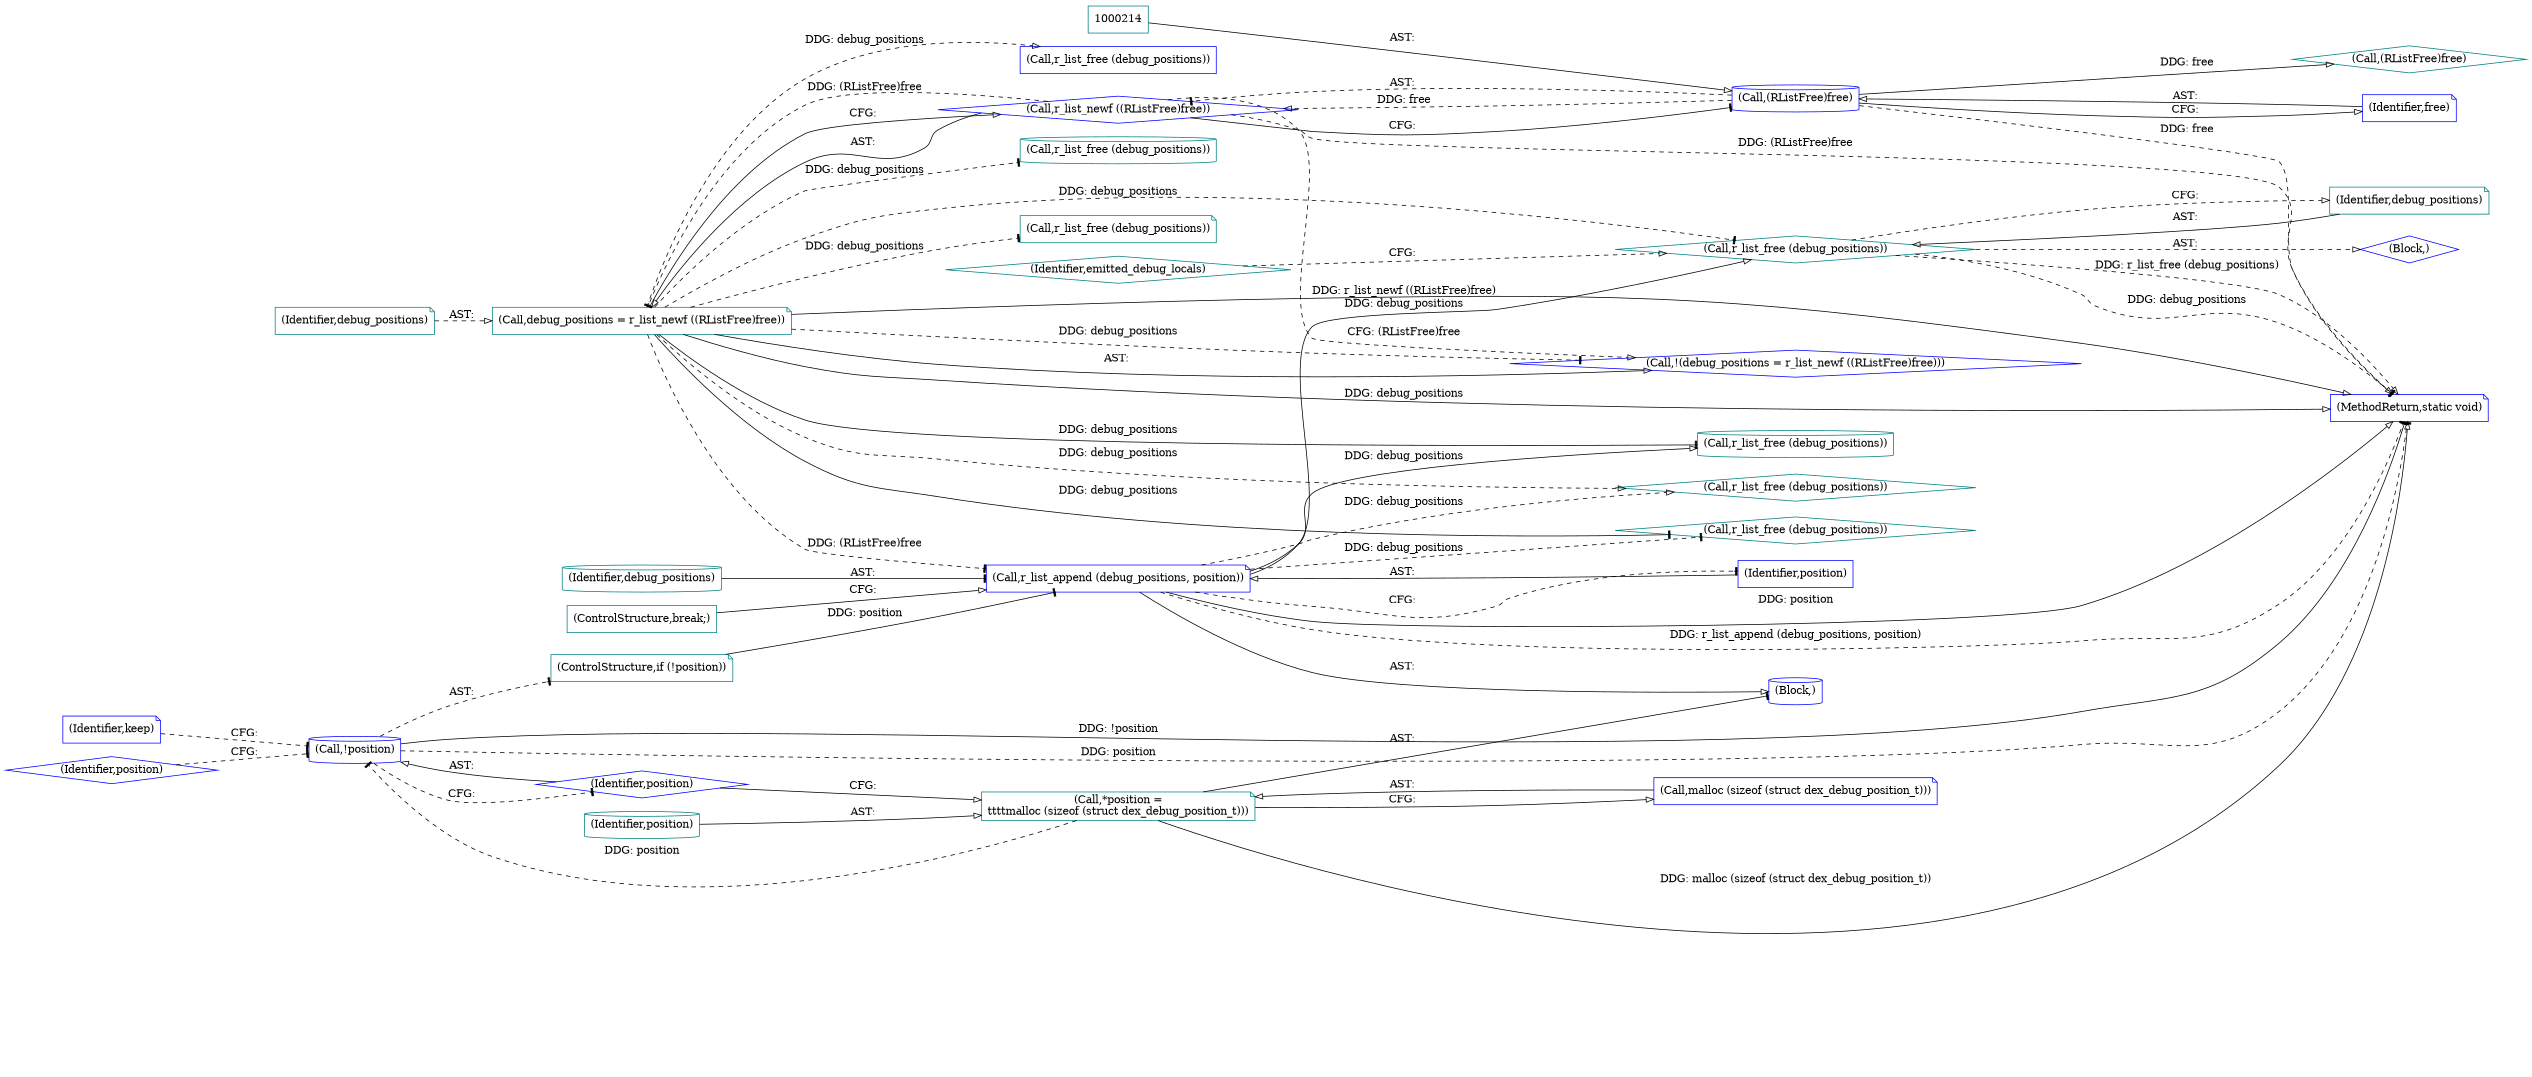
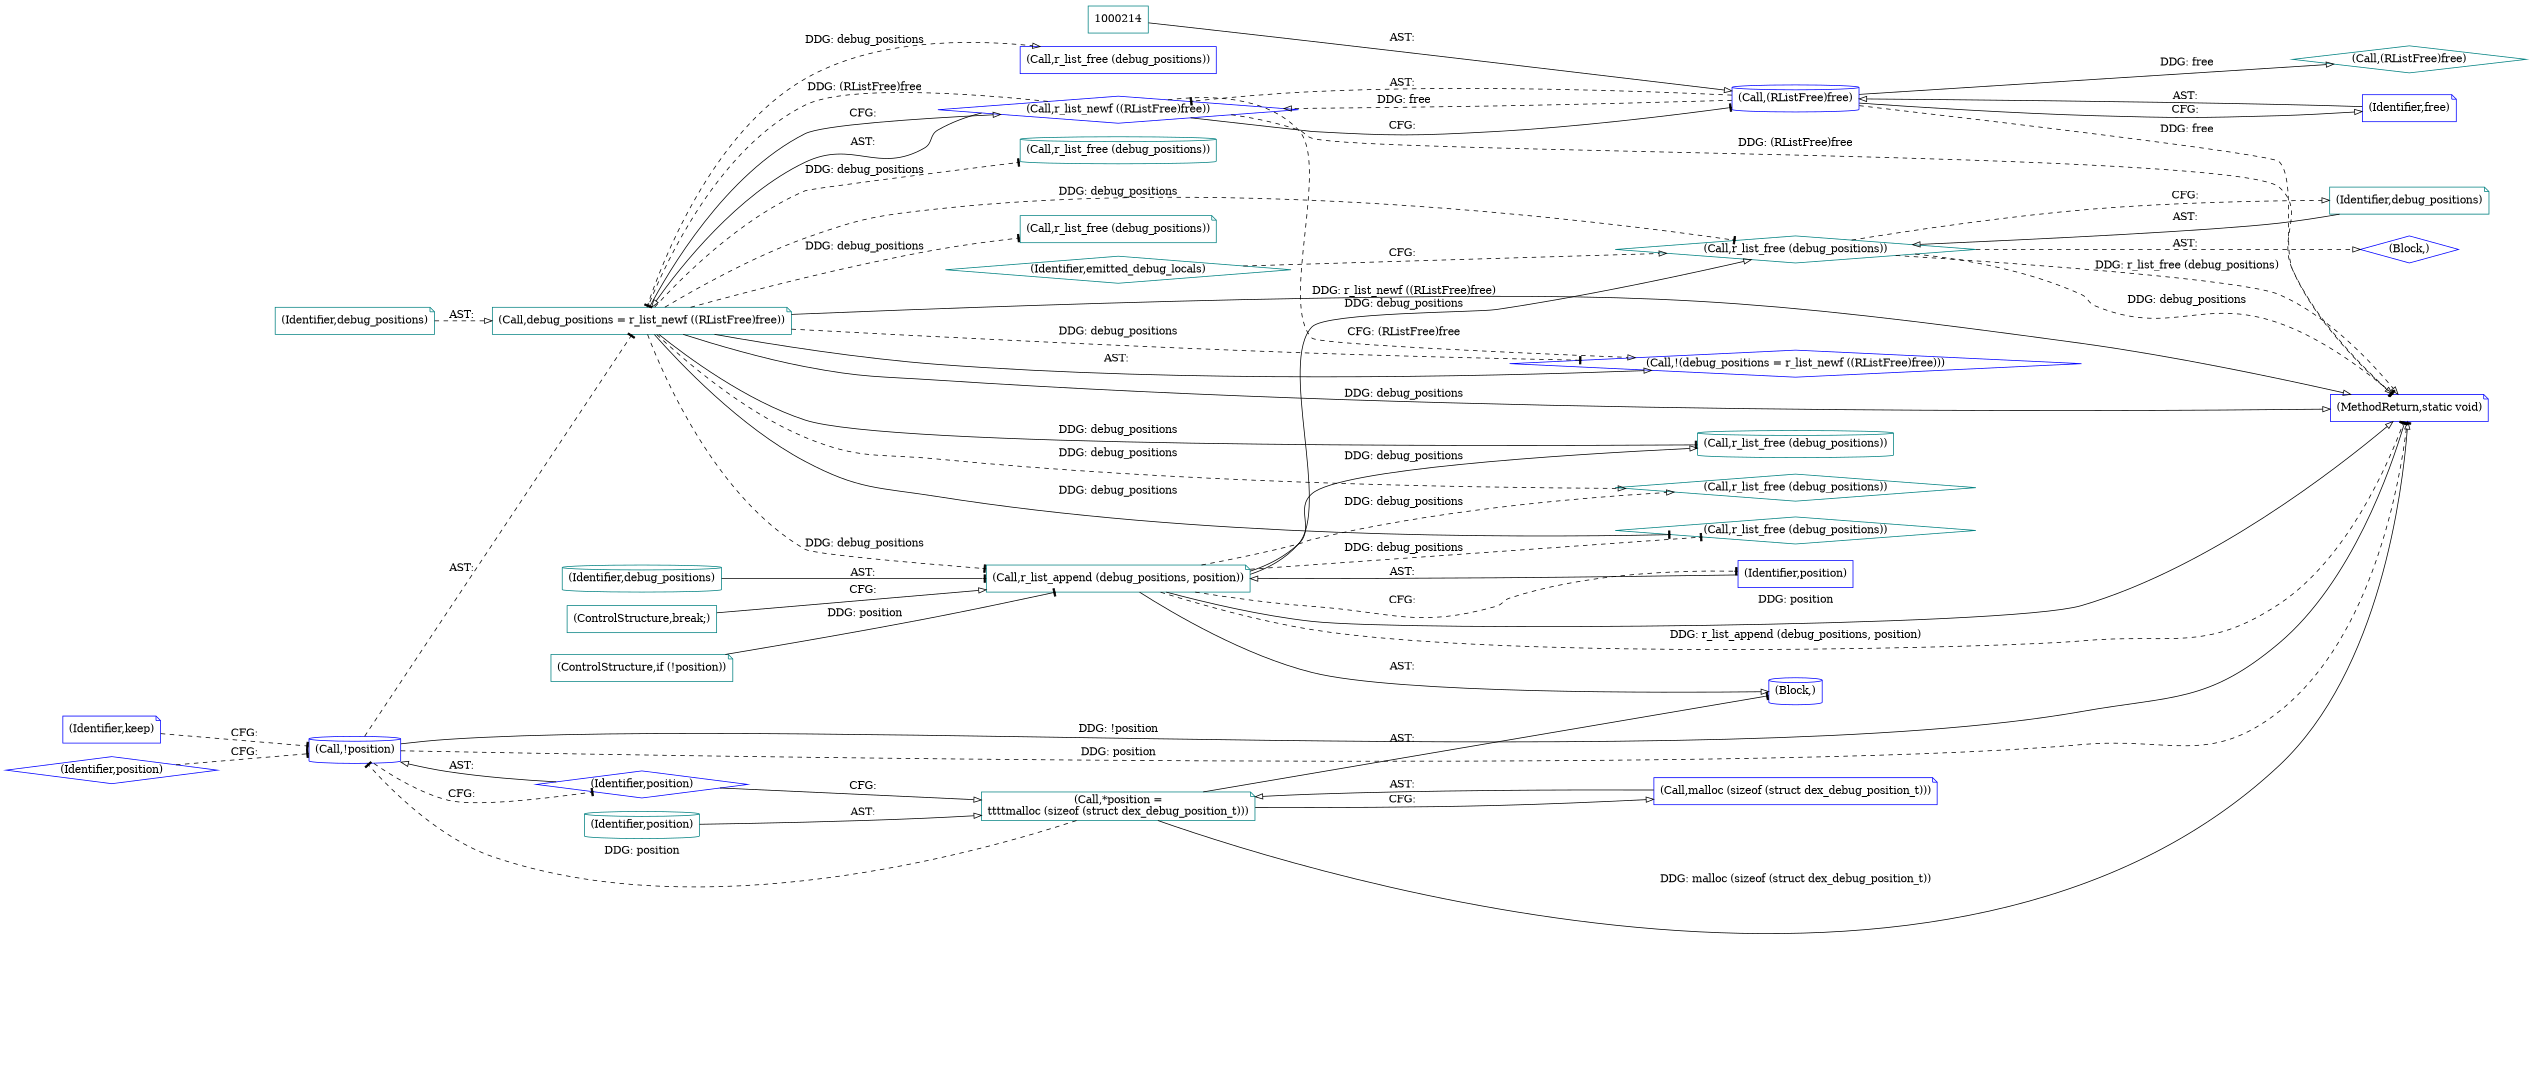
(865, 544) -> (865, 544)
(1118, 579) -> (1118, 579)
(461, 702) -> (497, 537)
